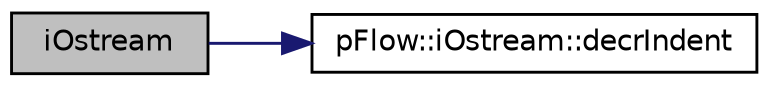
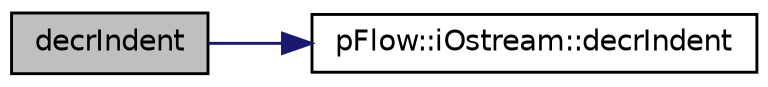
(110, 43) -> (110, 43)
